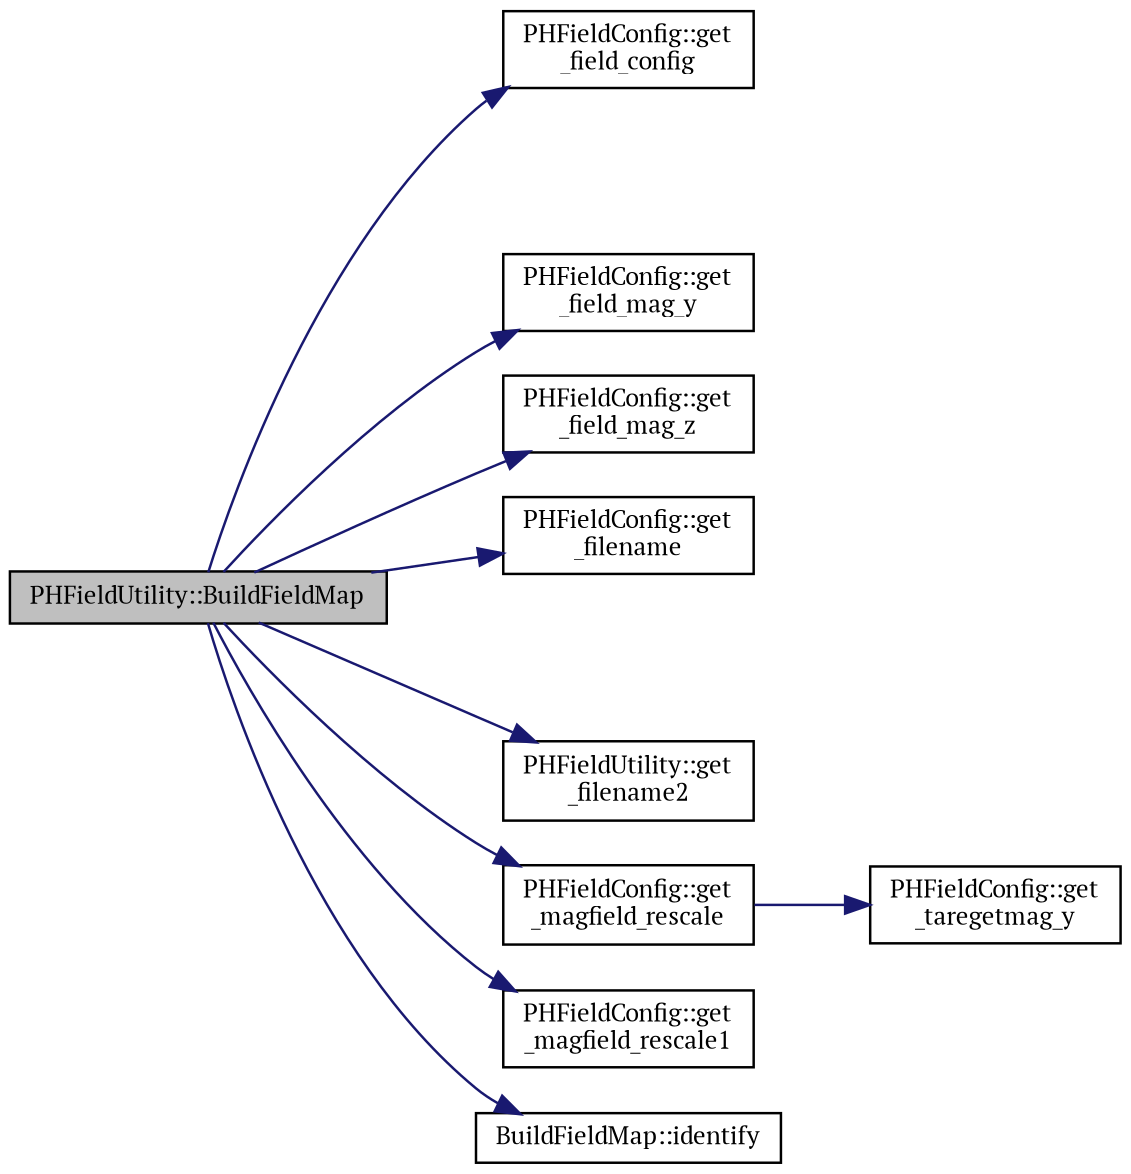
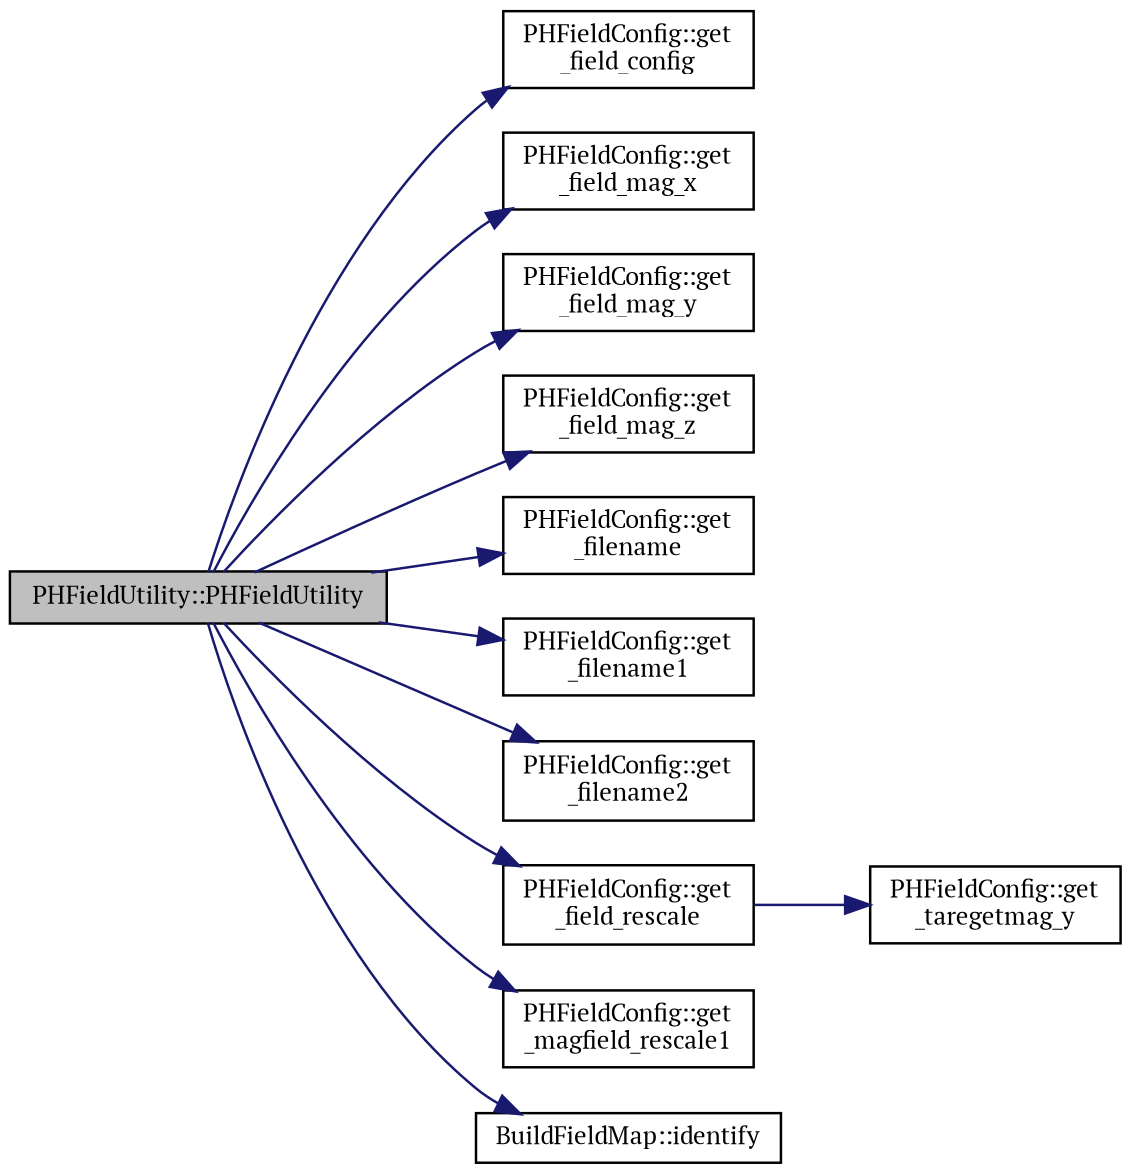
none -> (628, 171)
(198, 597) -> (198, 597)
none -> (628, 657)
(628, 781) -> (628, 781)
(628, 905) -> (628, 905)
